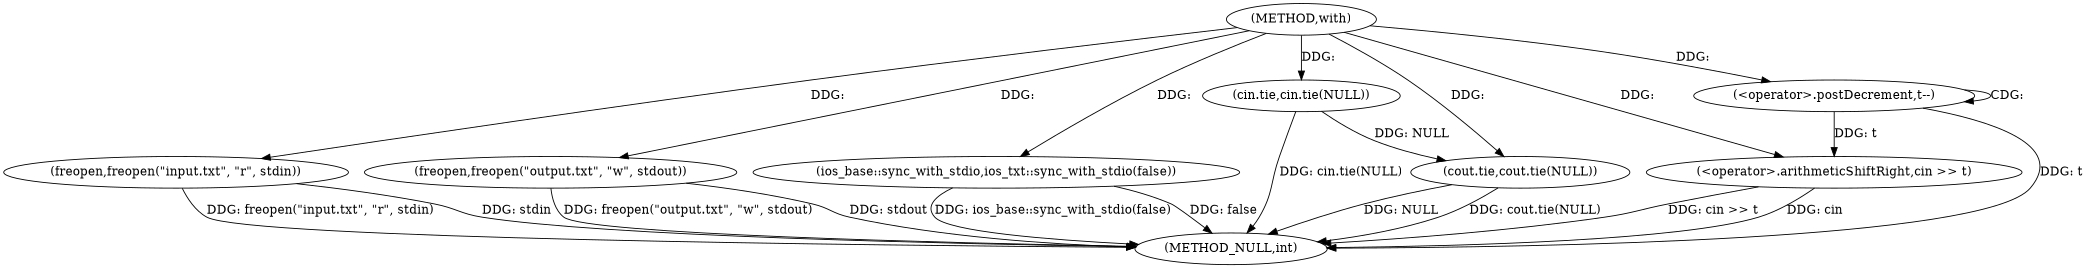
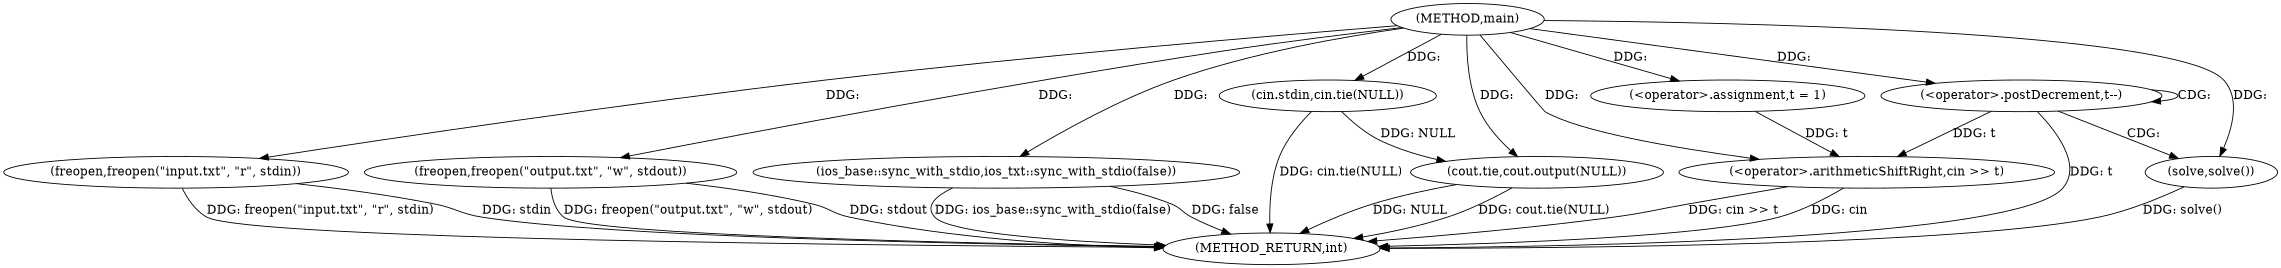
(1301, 19) -> (1468, 19)
(1301, 96) -> (1328, 96)
none -> (1728, 96)
(1520, 172) -> (1537, 172)
none -> (2211, 172)
(1231, 249) -> (1272, 249)
